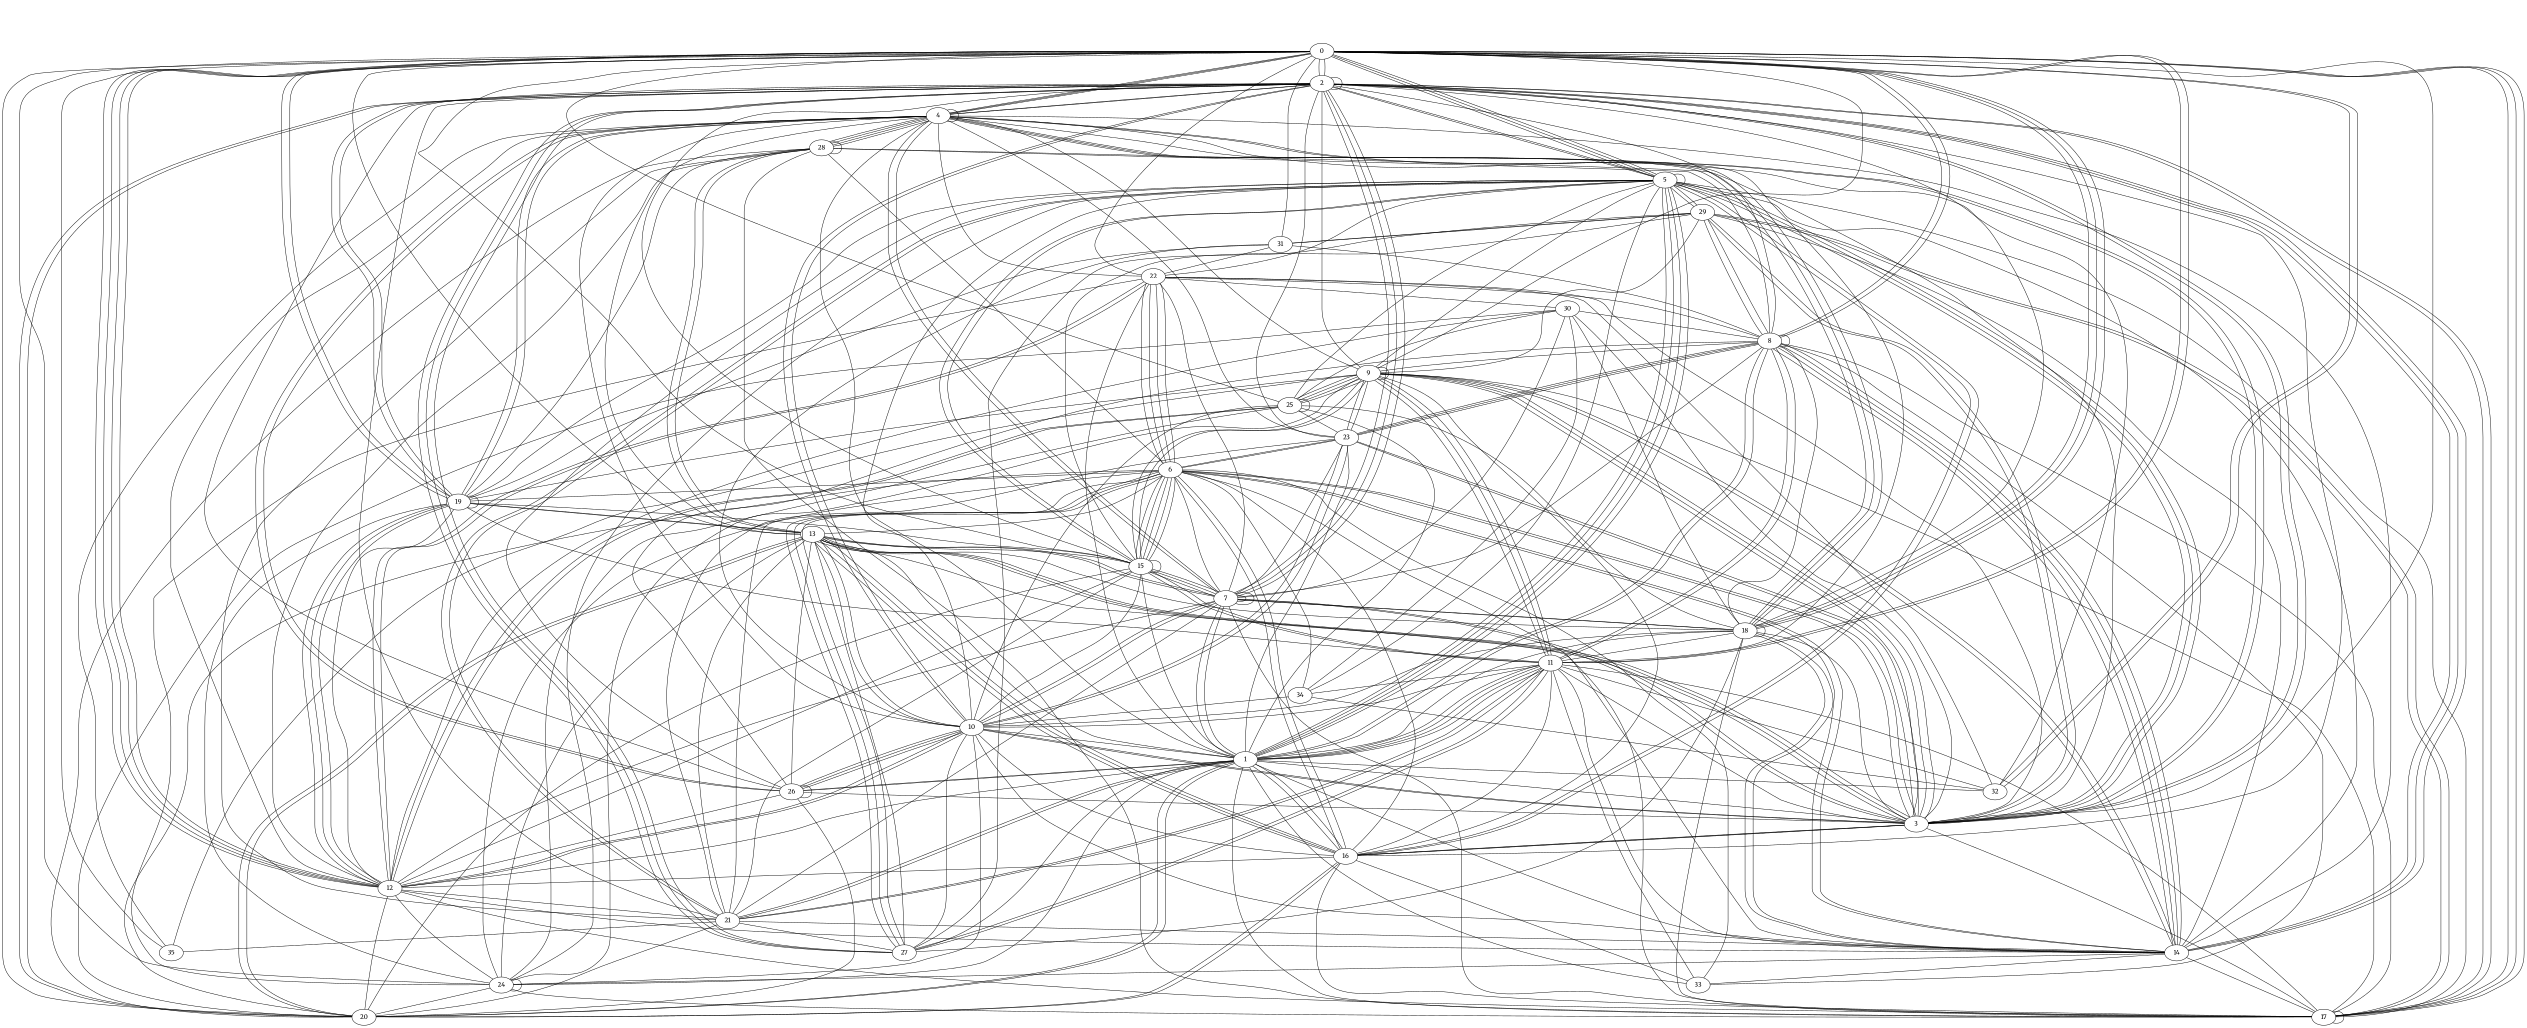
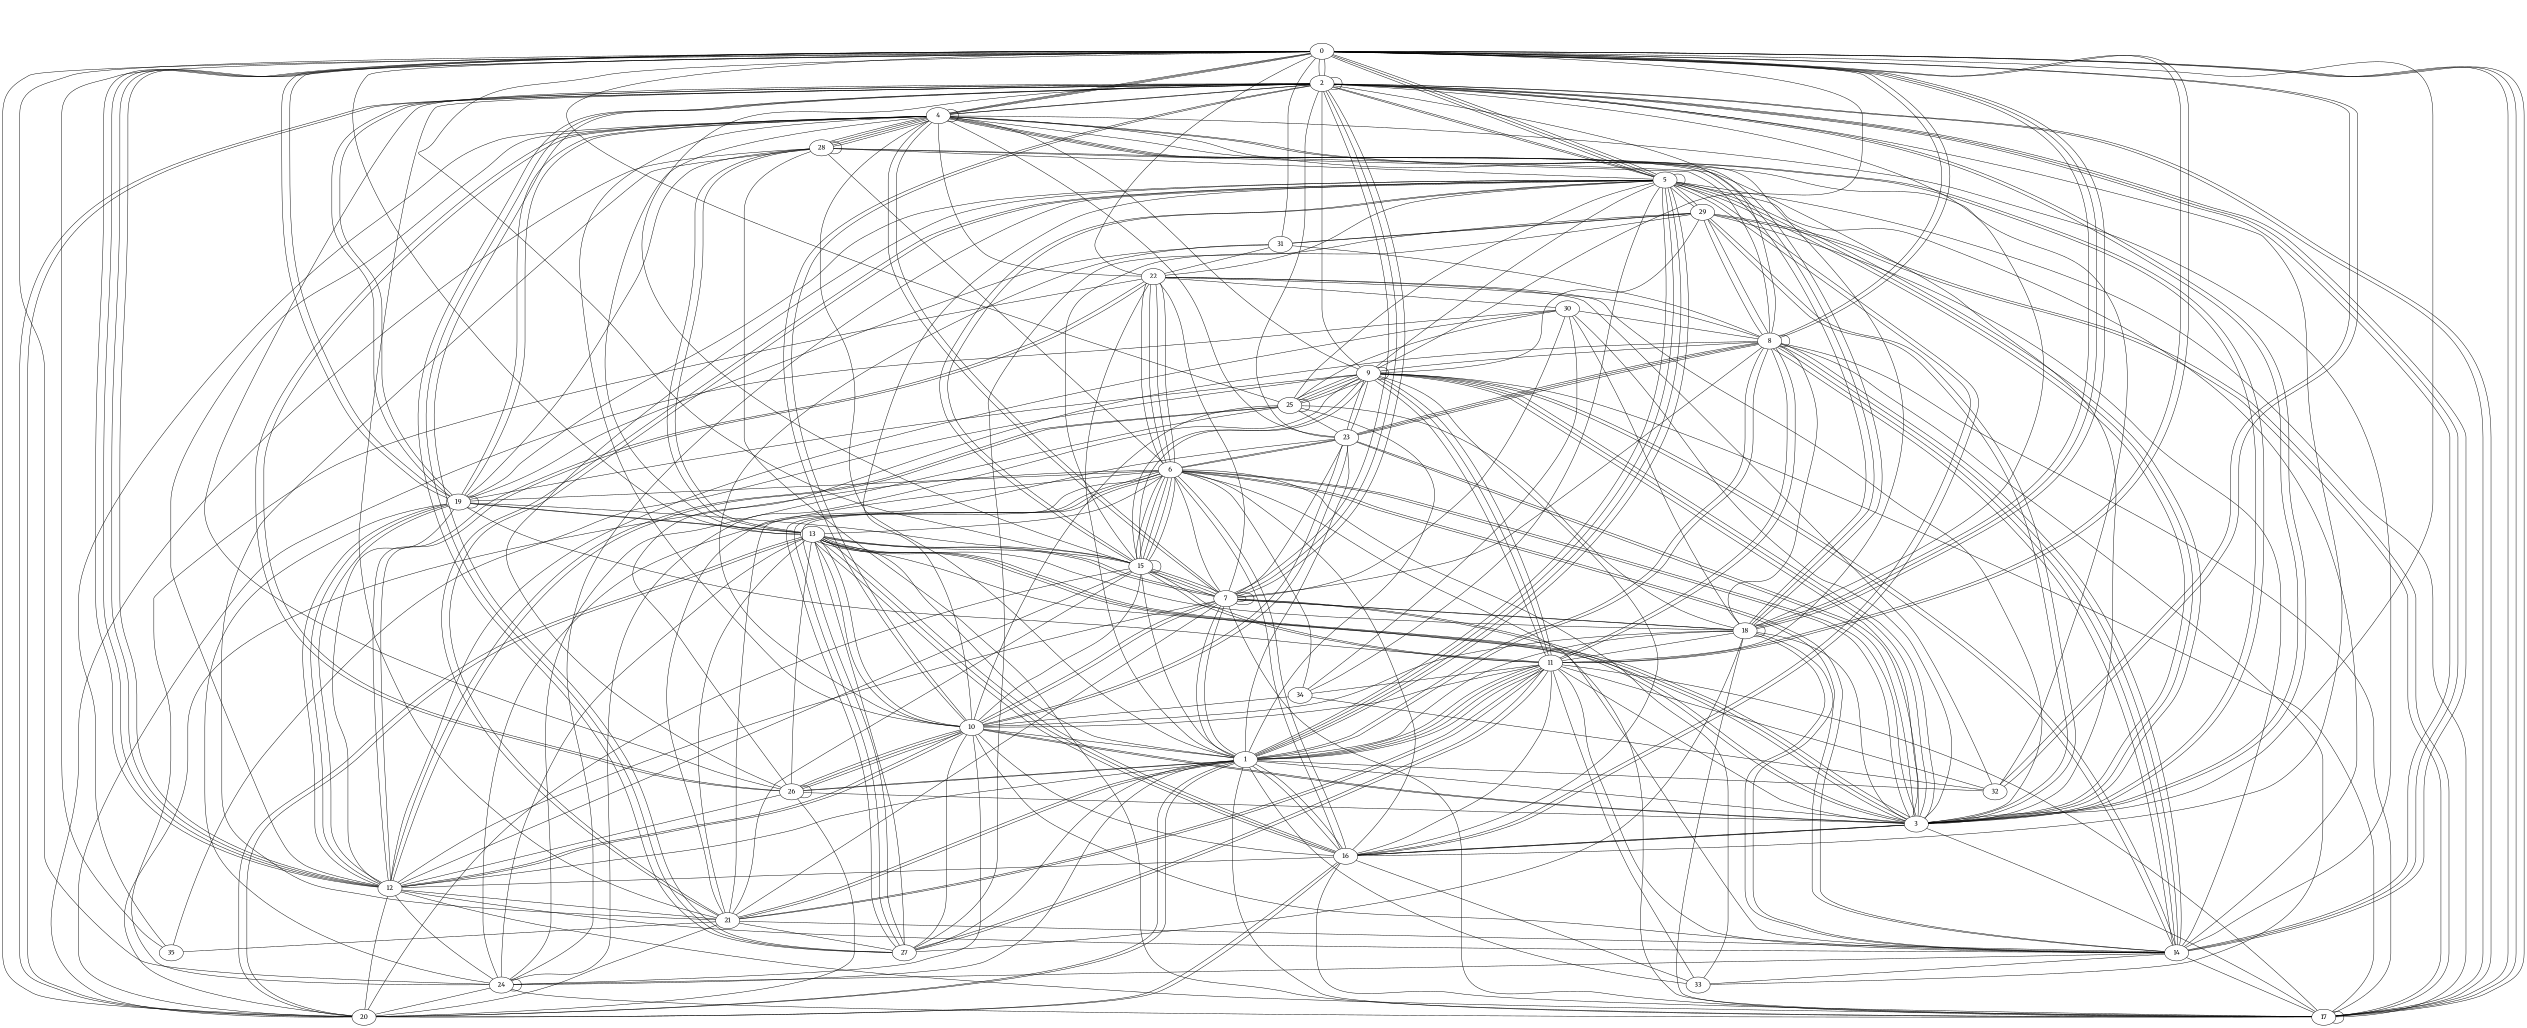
(397, 449) -> (1243, 164)
(1695, 930) -> none
